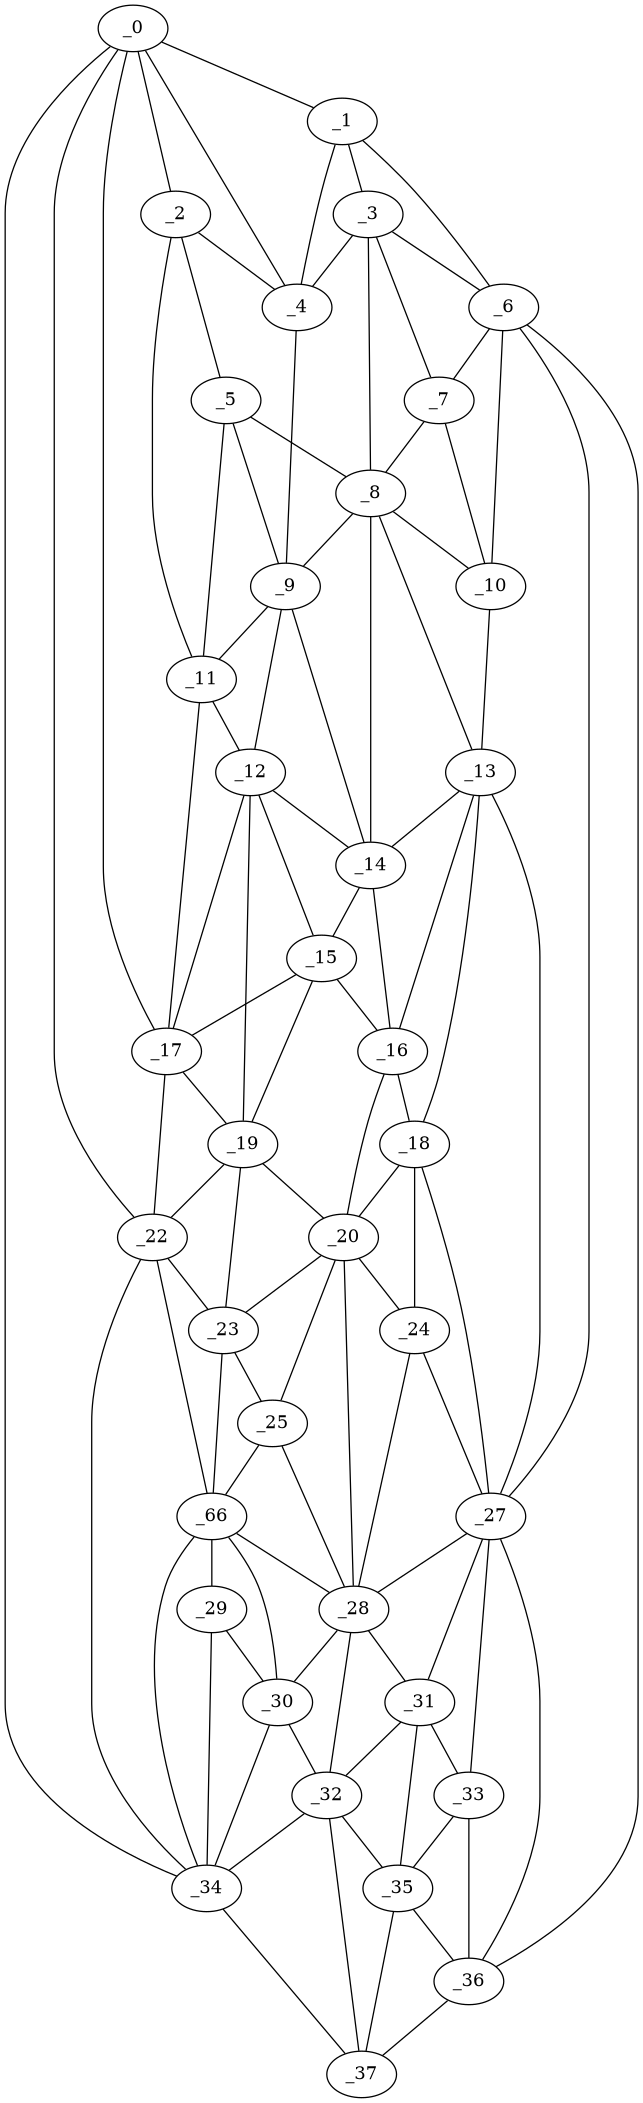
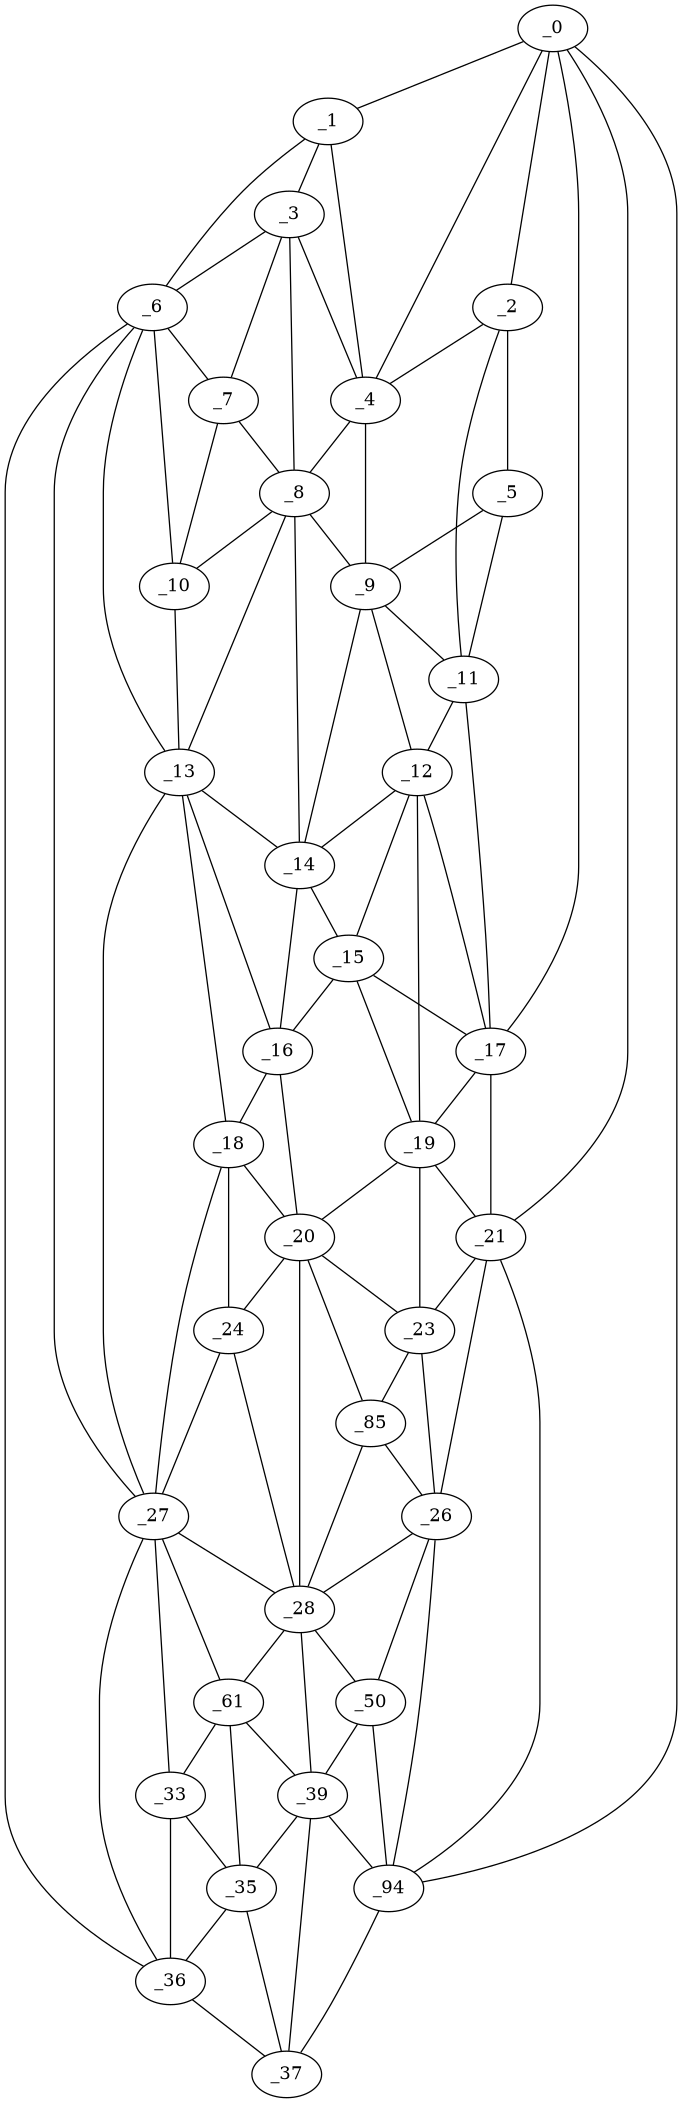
(301, 448) -> (330, 447)
none -> (103, 544)
(152, 1237) -> (491, 1237)
(273, 1423) -> (371, 1423)
(212, 1516) -> (437, 1516)
(212, 1609) -> none
(278, 1702) -> (371, 1702)
(420, 1702) -> (229, 1702)
(327, 1795) -> (313, 1795)
(207, 1888) -> (389, 1888)
